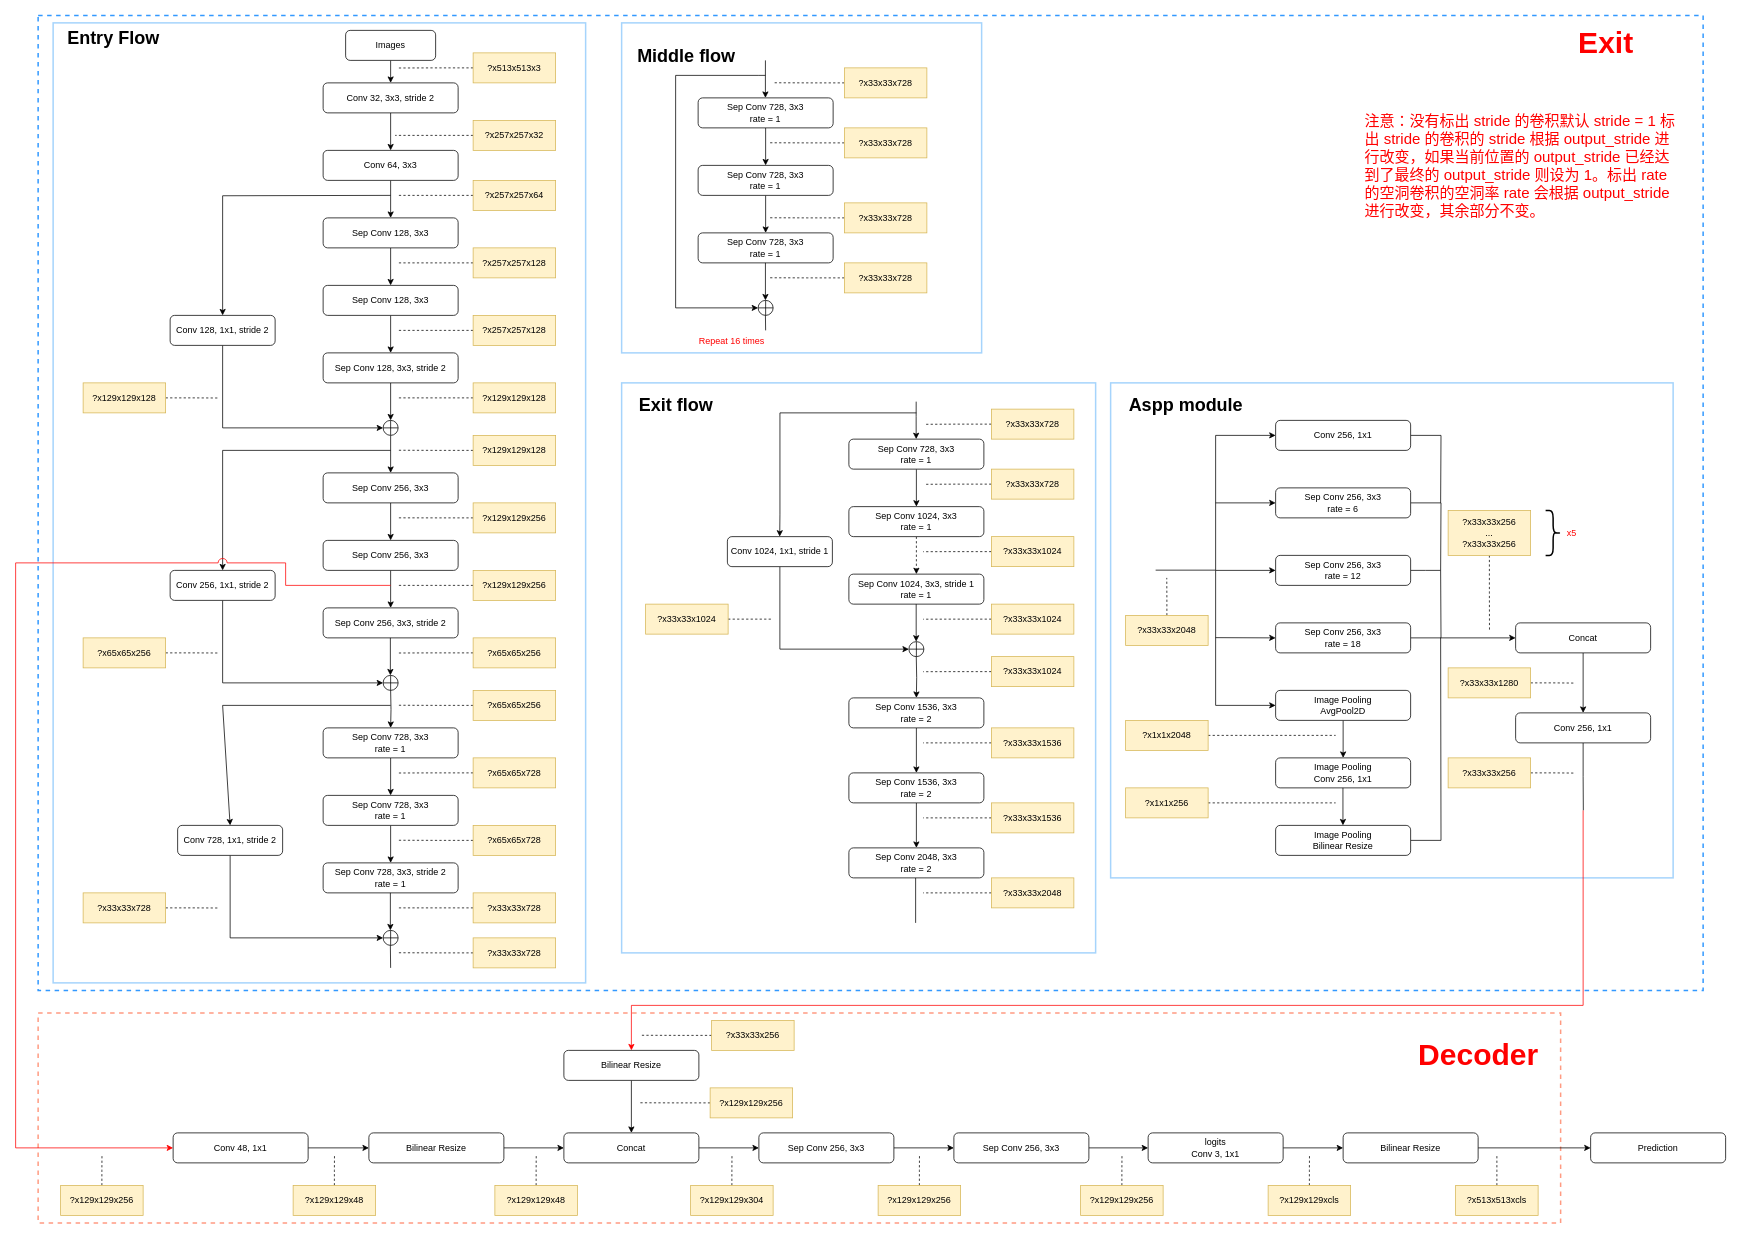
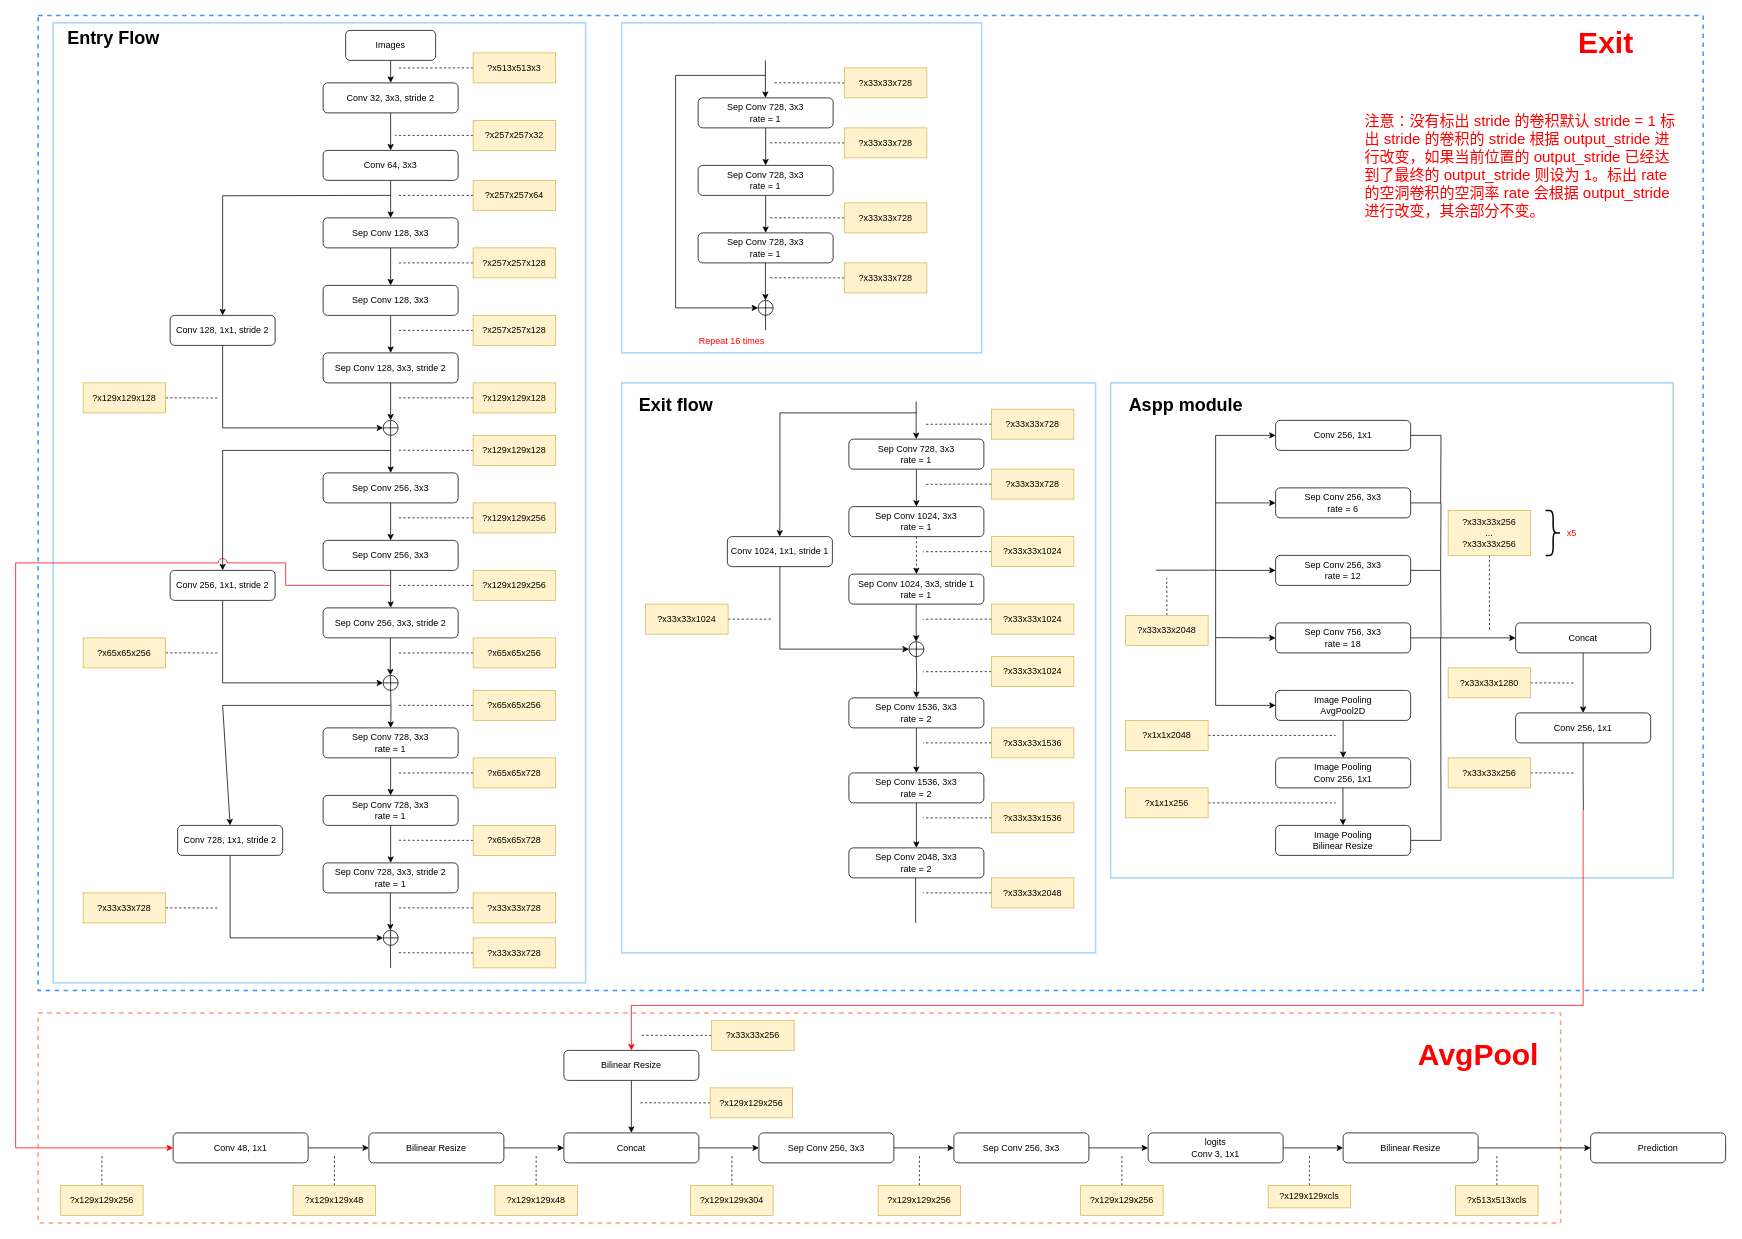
(686, 57) -> none
(1343, 638) -> (1343, 638)
(1478, 1054) -> (1478, 1054)
(1309, 1200) -> (1309, 1197)
